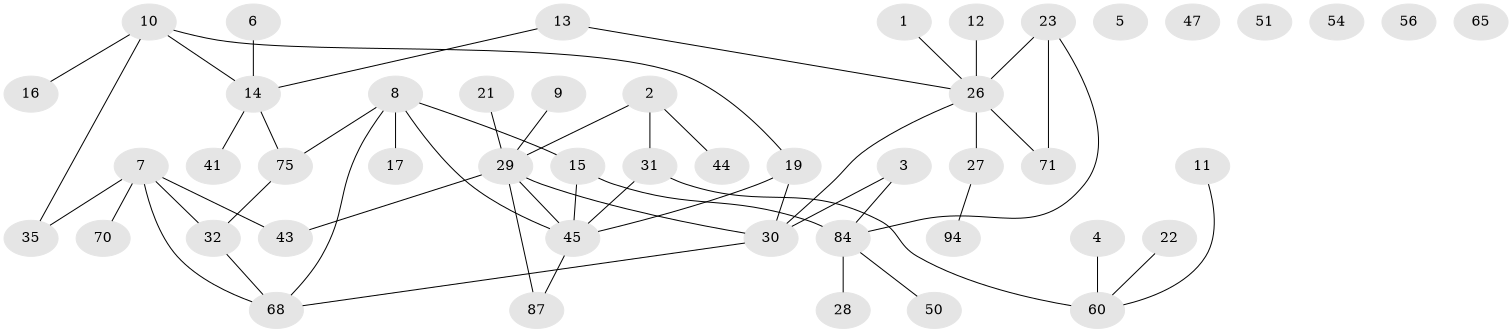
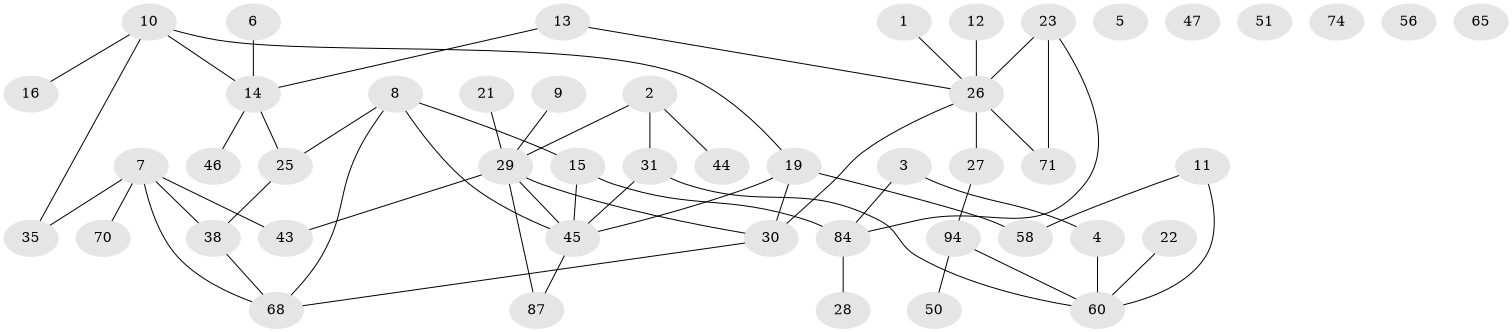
(1337, 22) -> (1337, 22)
(213, 166) -> (213, 166)
(285, 166) -> (285, 166)
(396, 166) -> none
(845, 199) -> (1001, 202)
(213, 238) -> (213, 238)
none -> (1025, 238)
(889, 274) -> (943, 276)
none -> (1025, 274)
